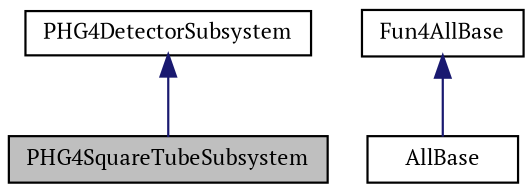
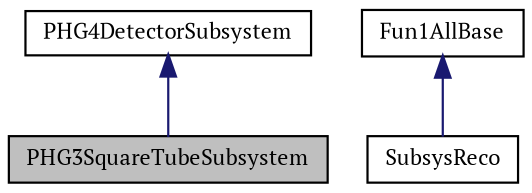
(443, 33) -> (443, 33)
(168, 159) -> (168, 159)
(443, 159) -> (443, 159)
